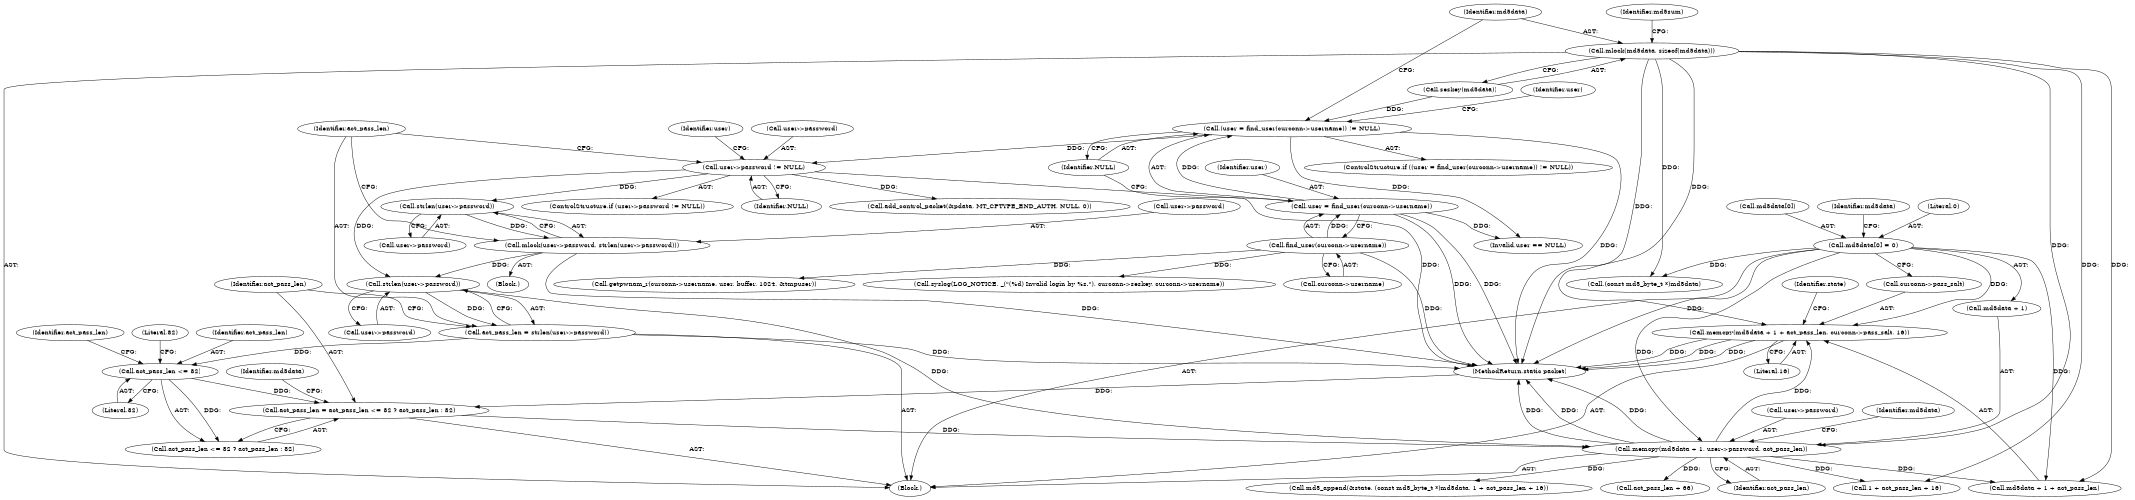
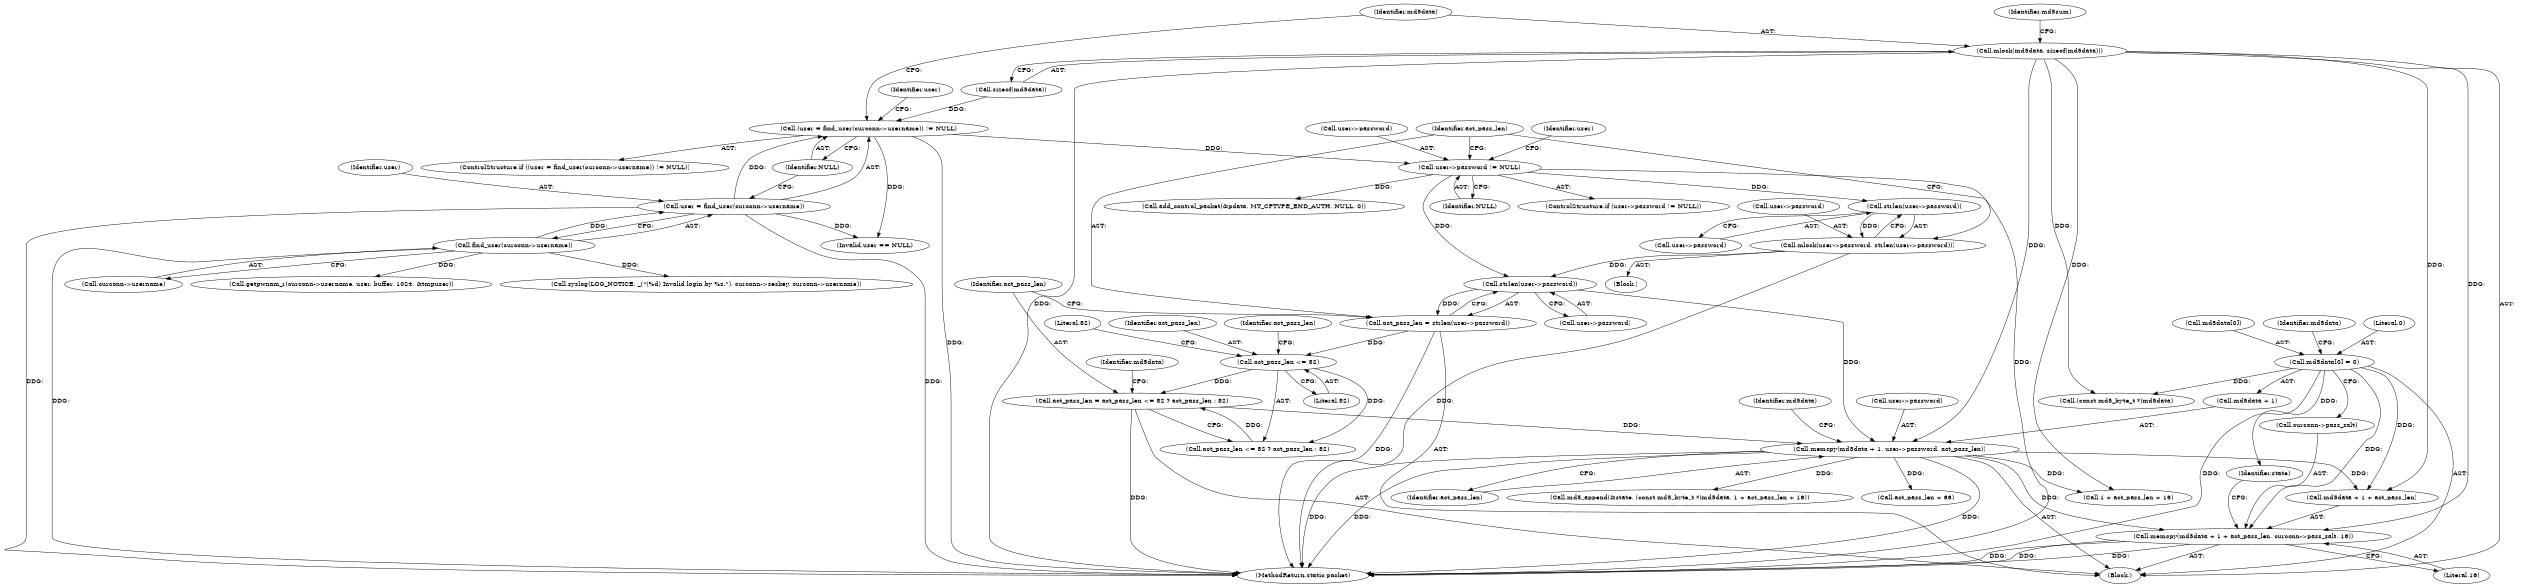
(1460, 90) -> (1011, 90)
(1681, 318) -> (2279, 411)
(969, 392) -> (1130, 532)
(322, 430) -> (1255, 425)
